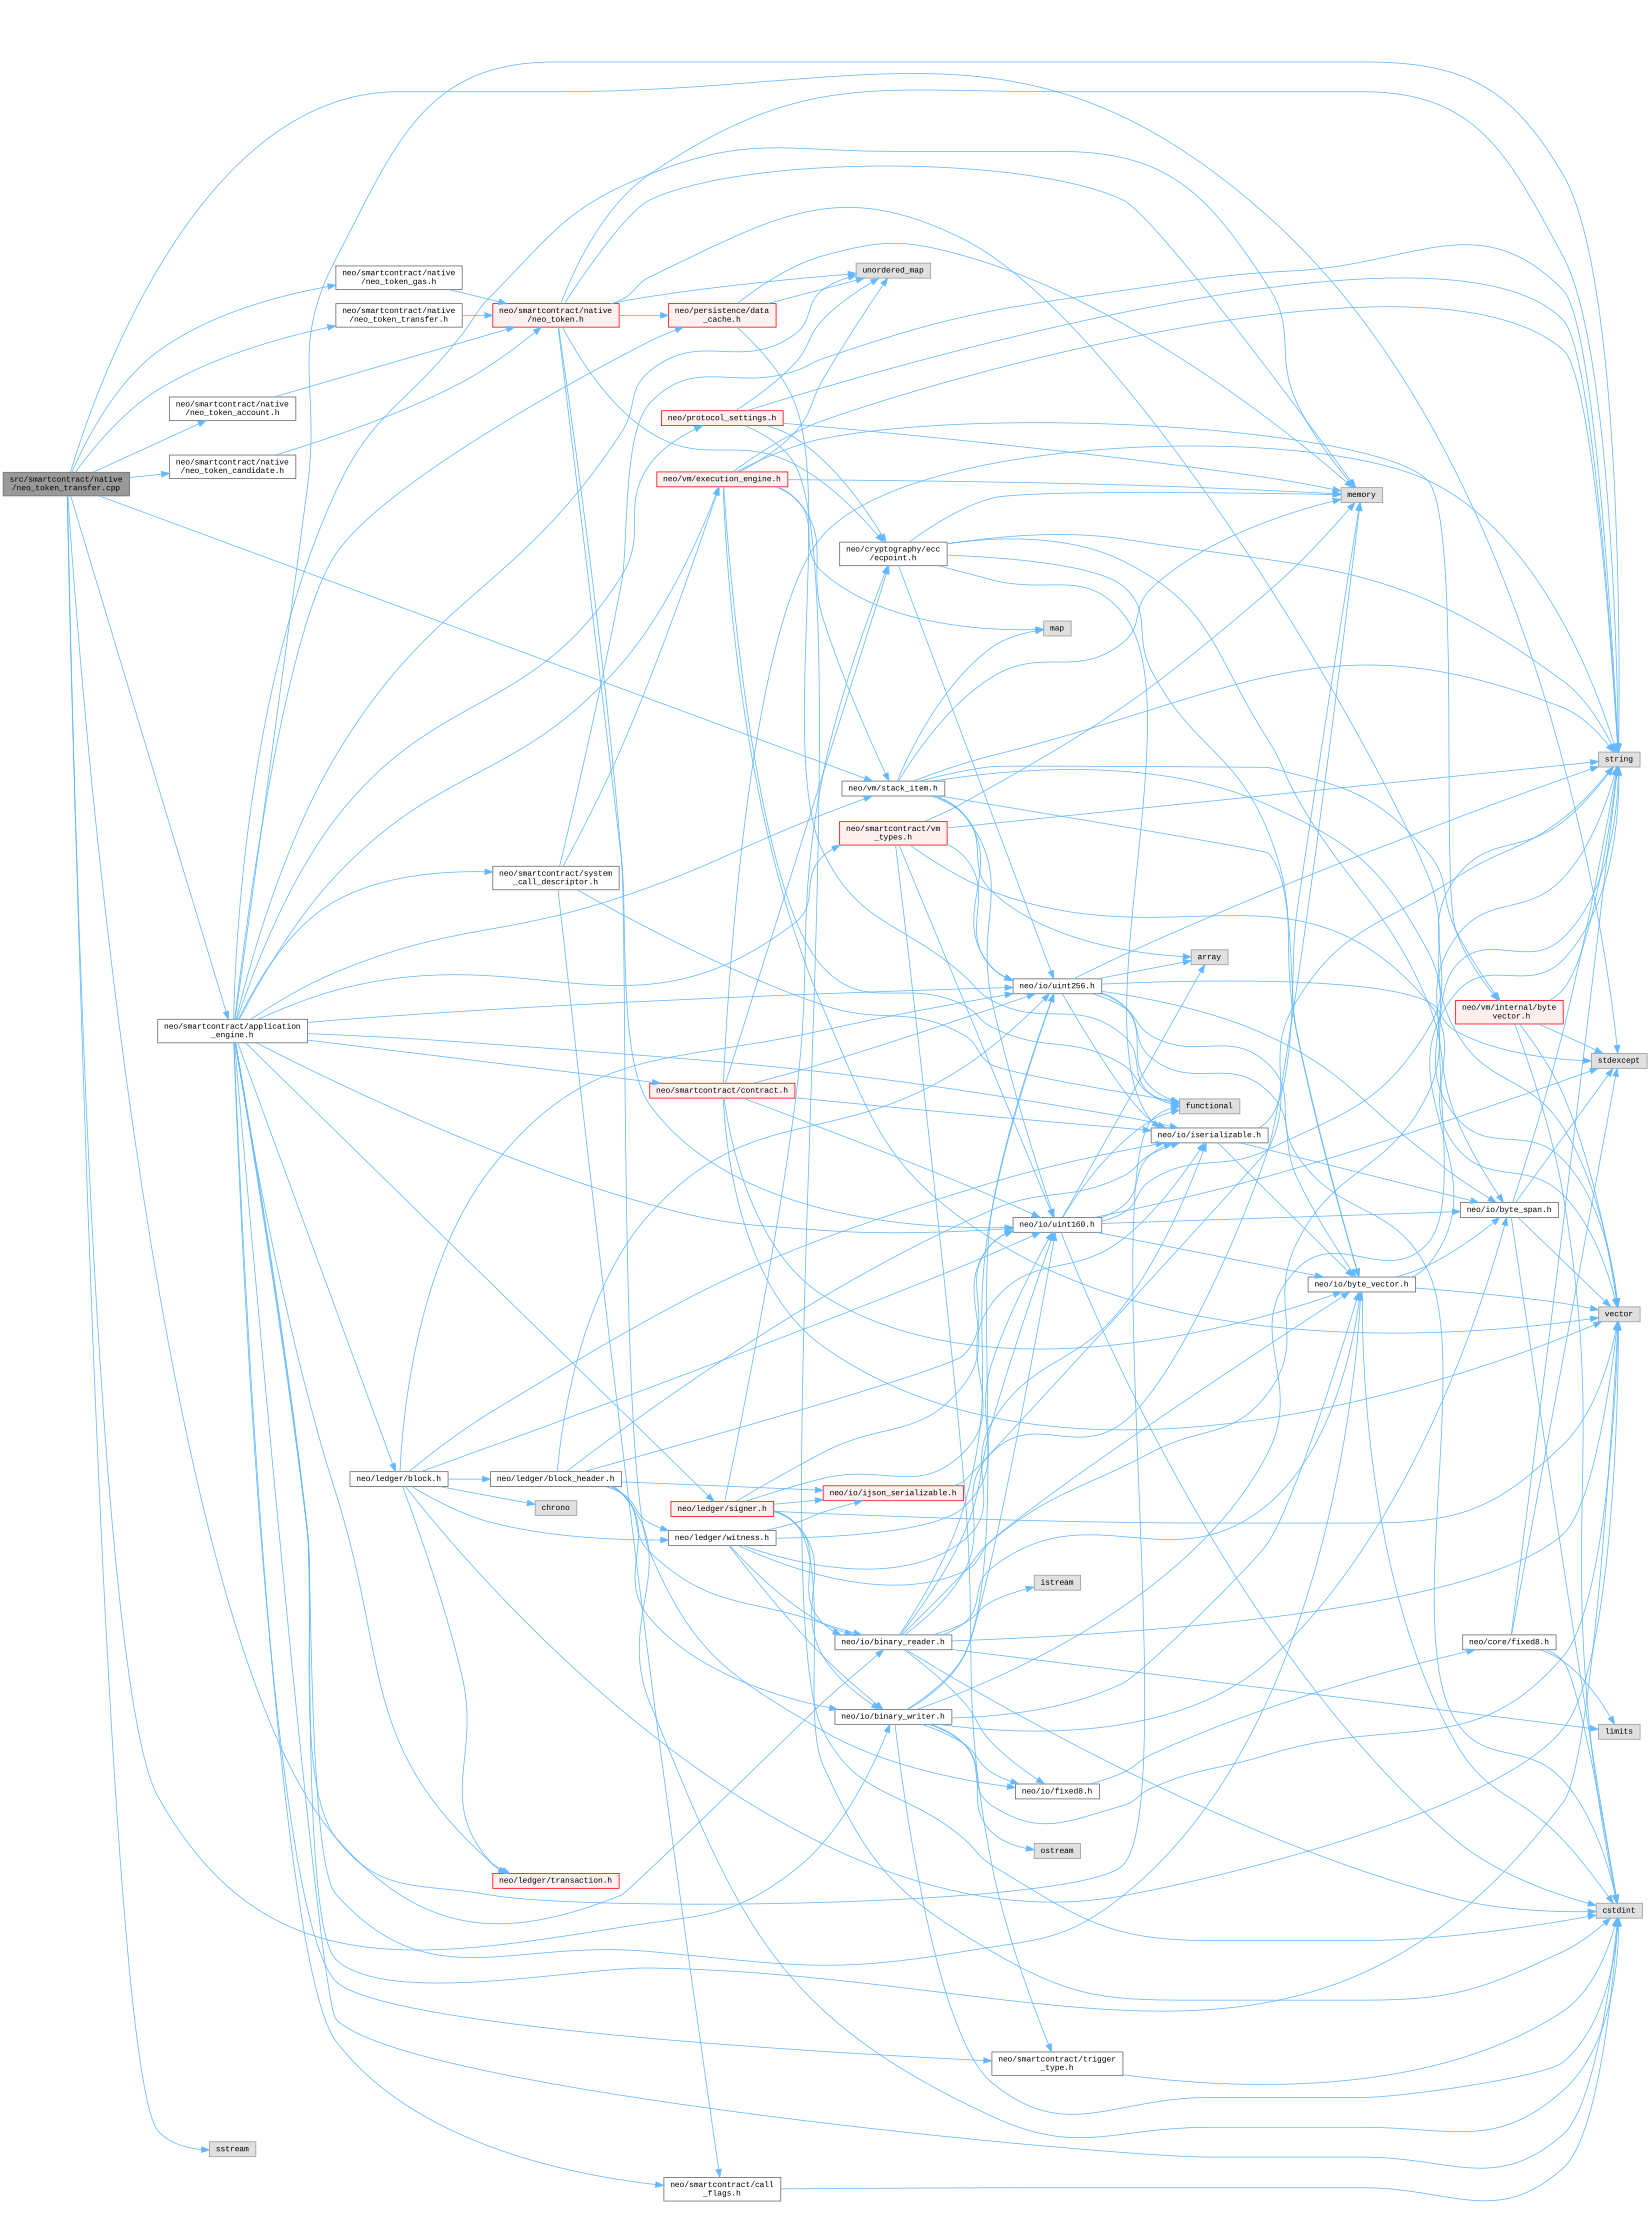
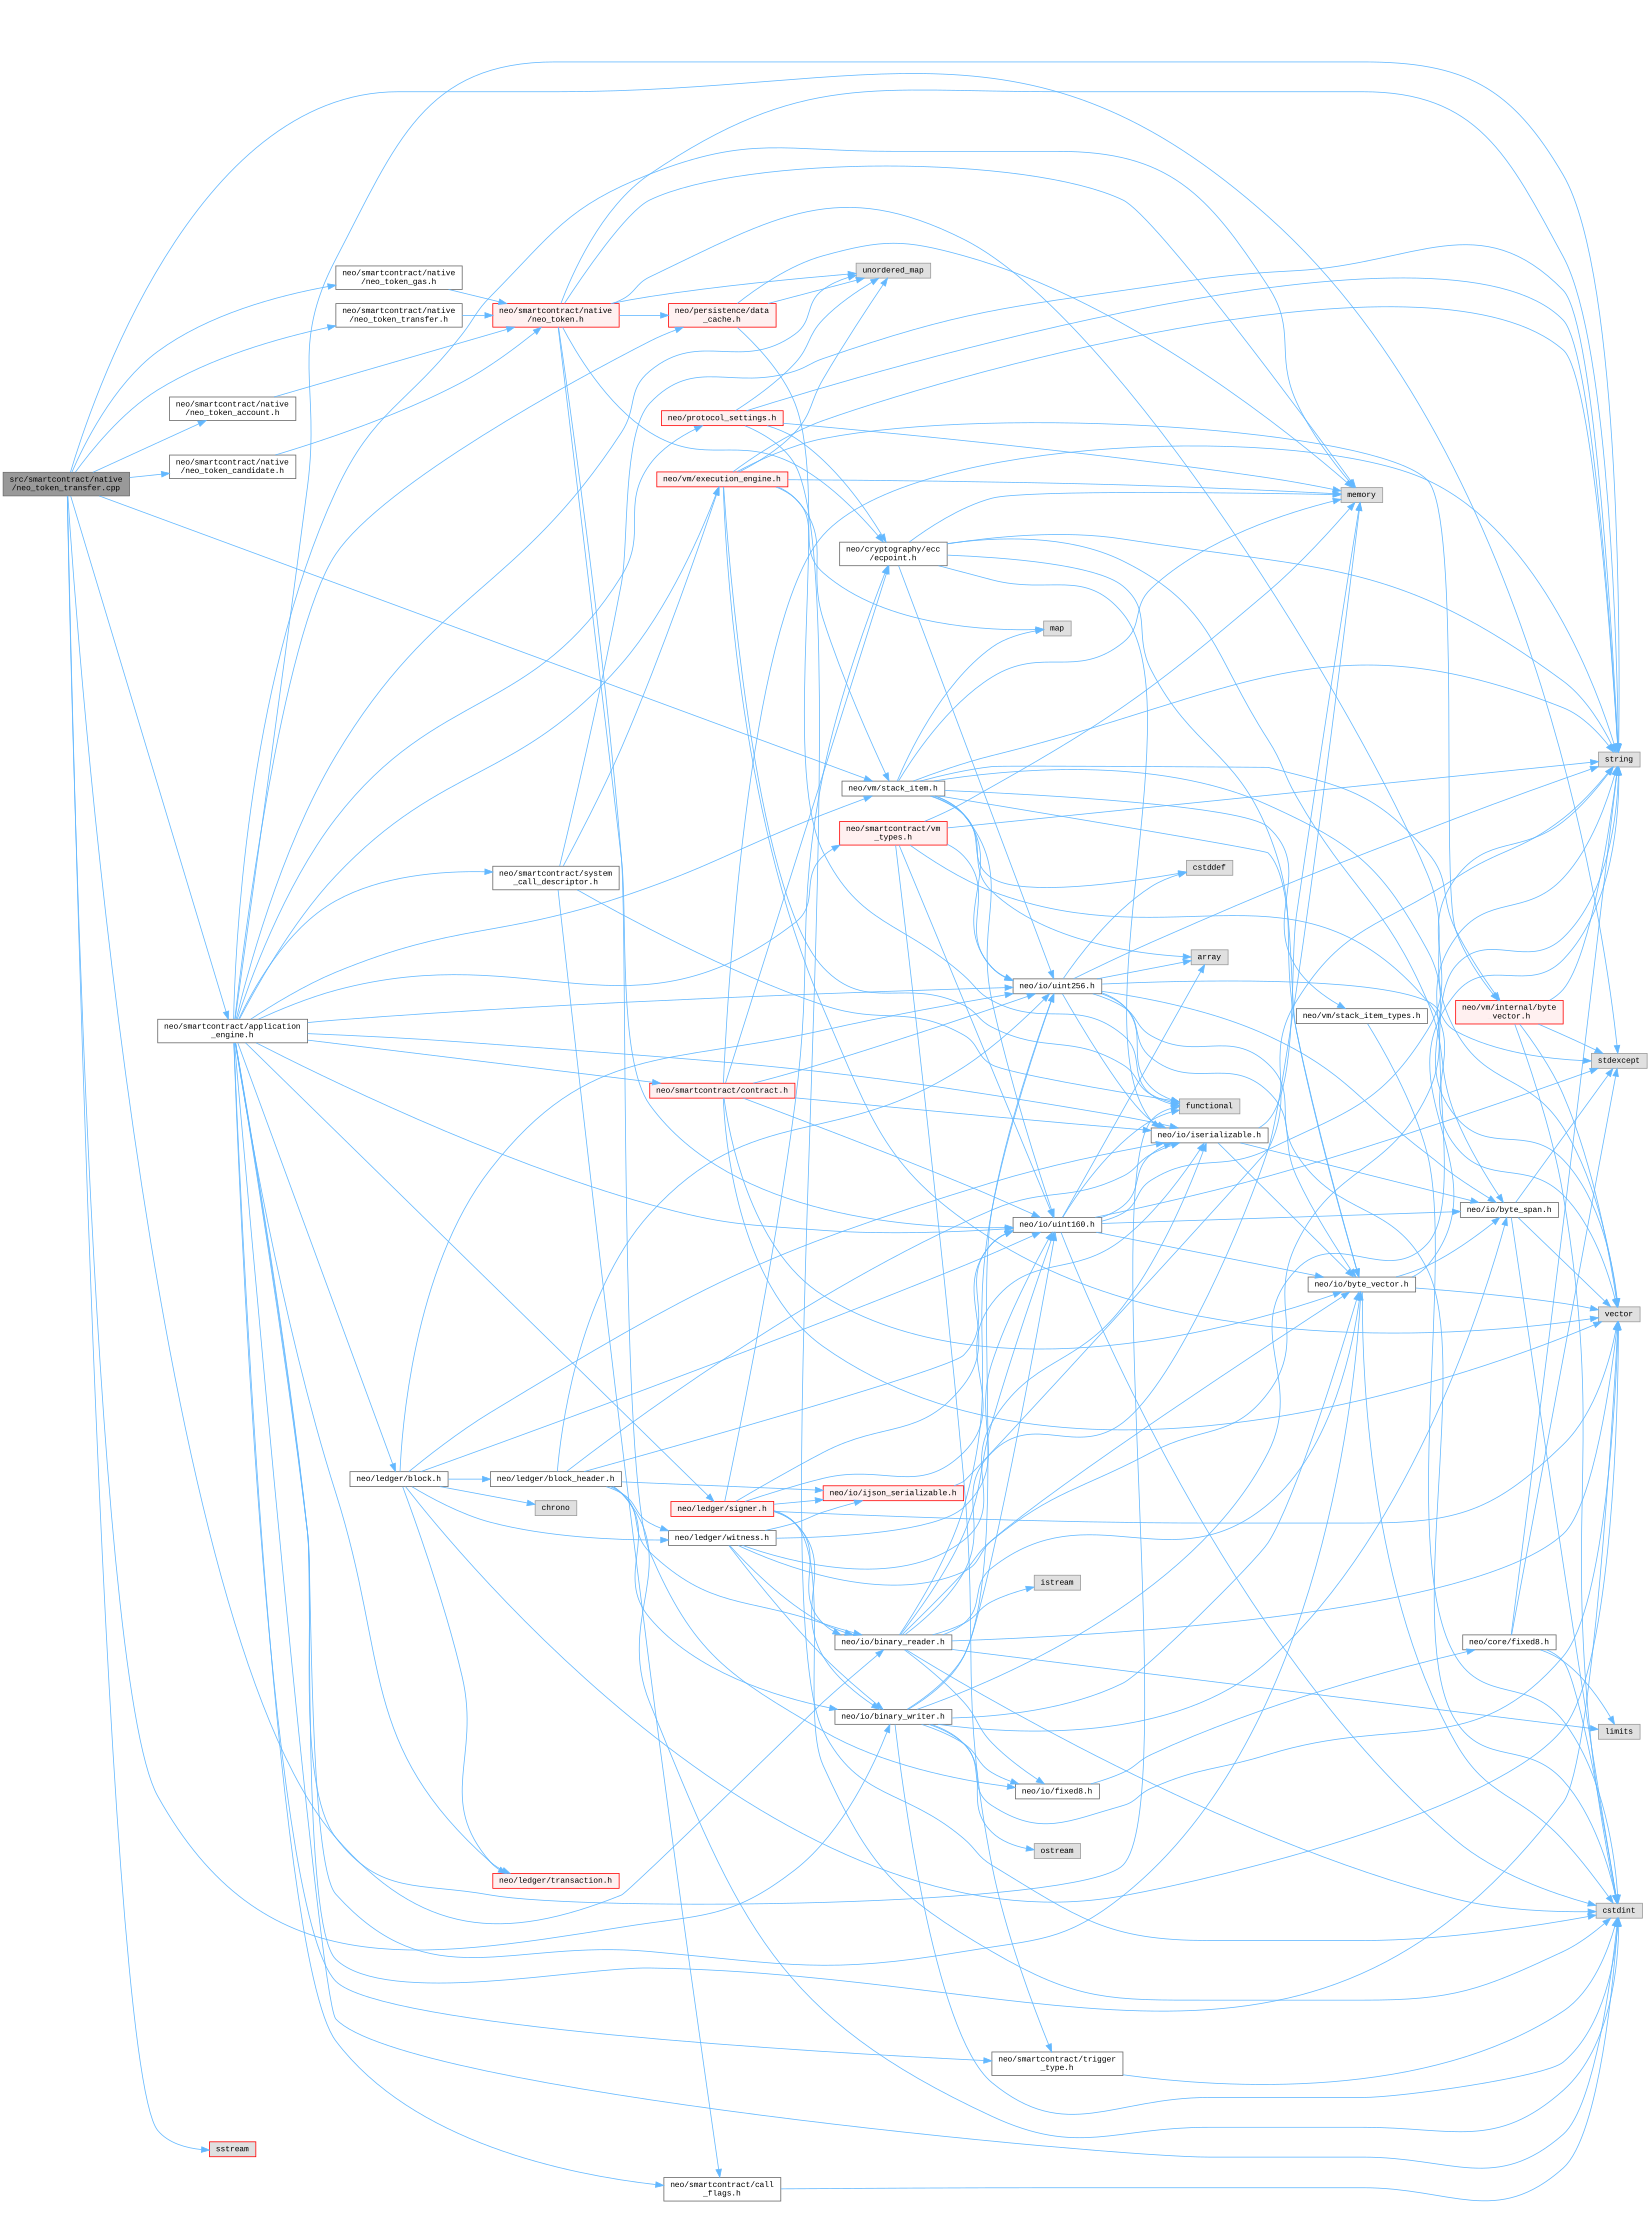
none -> (1210, 868)
(1573, 991) -> none
none -> (1362, 1016)
(233, 2149) -> (233, 2149)
